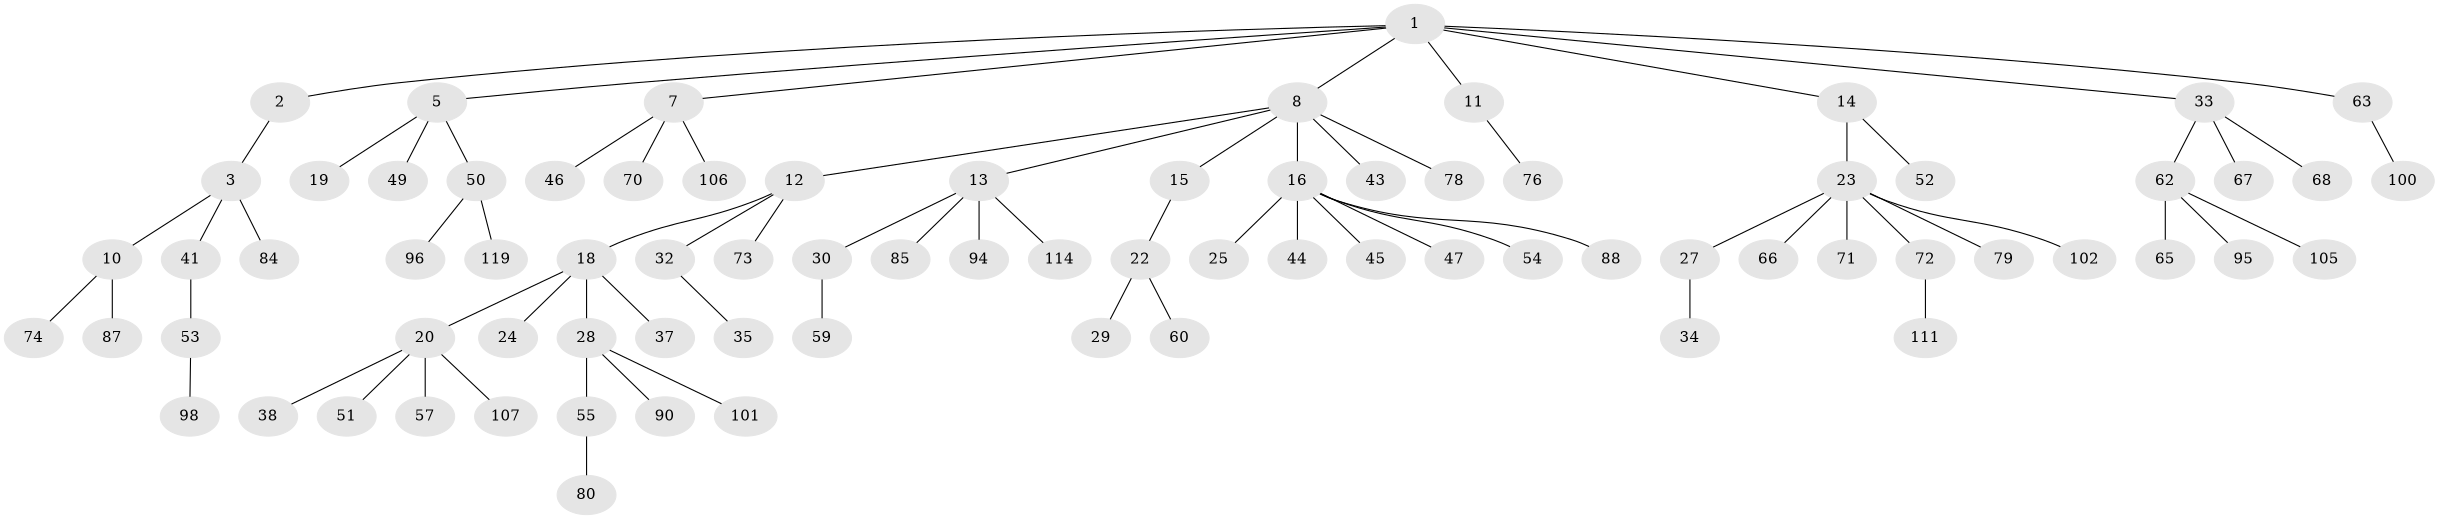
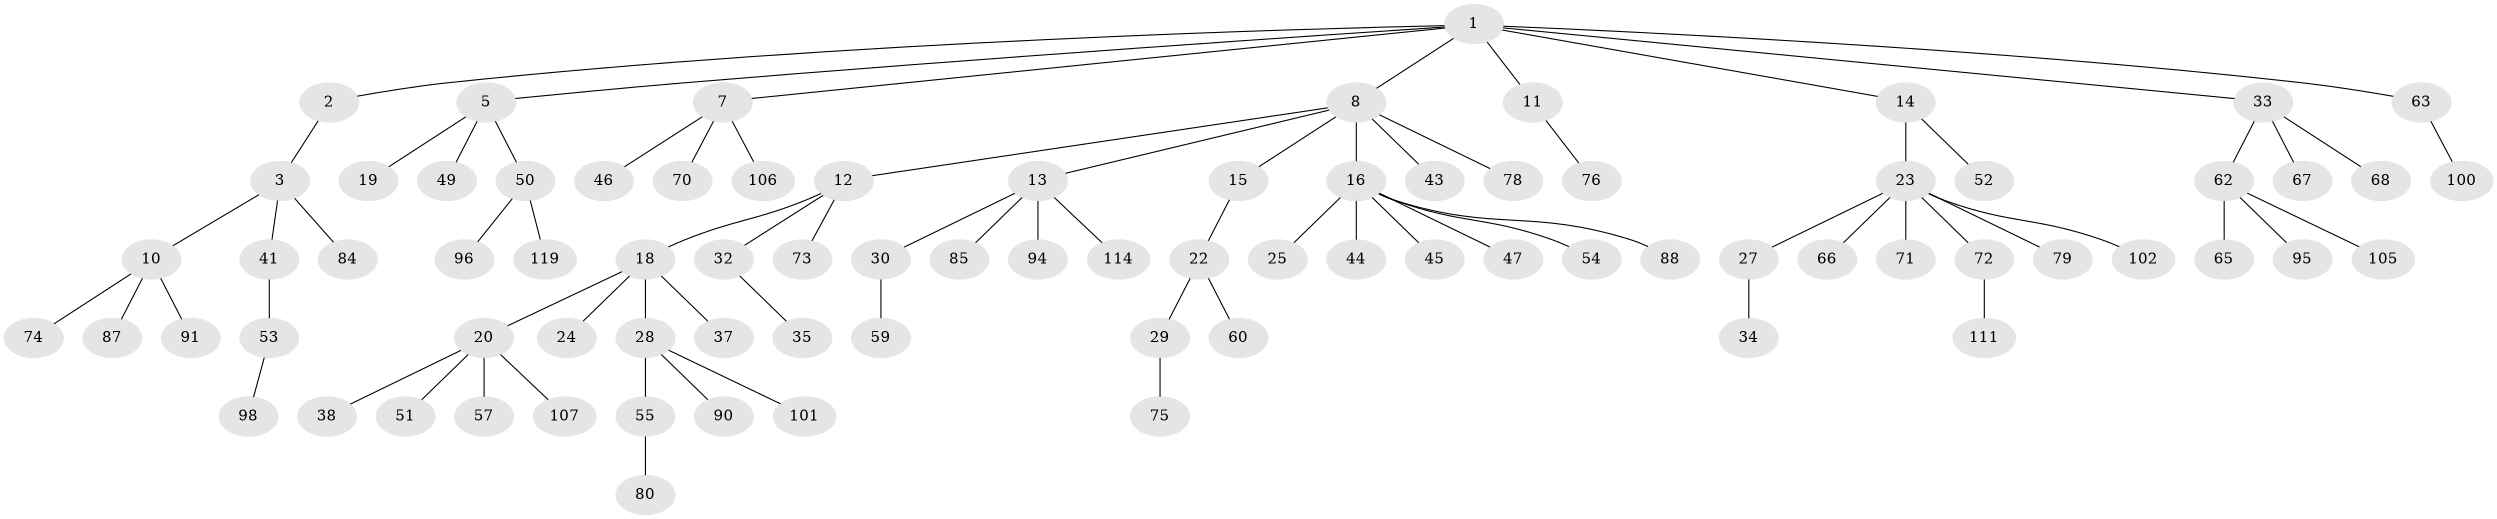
none -> (191, 338)
none -> (1160, 416)
